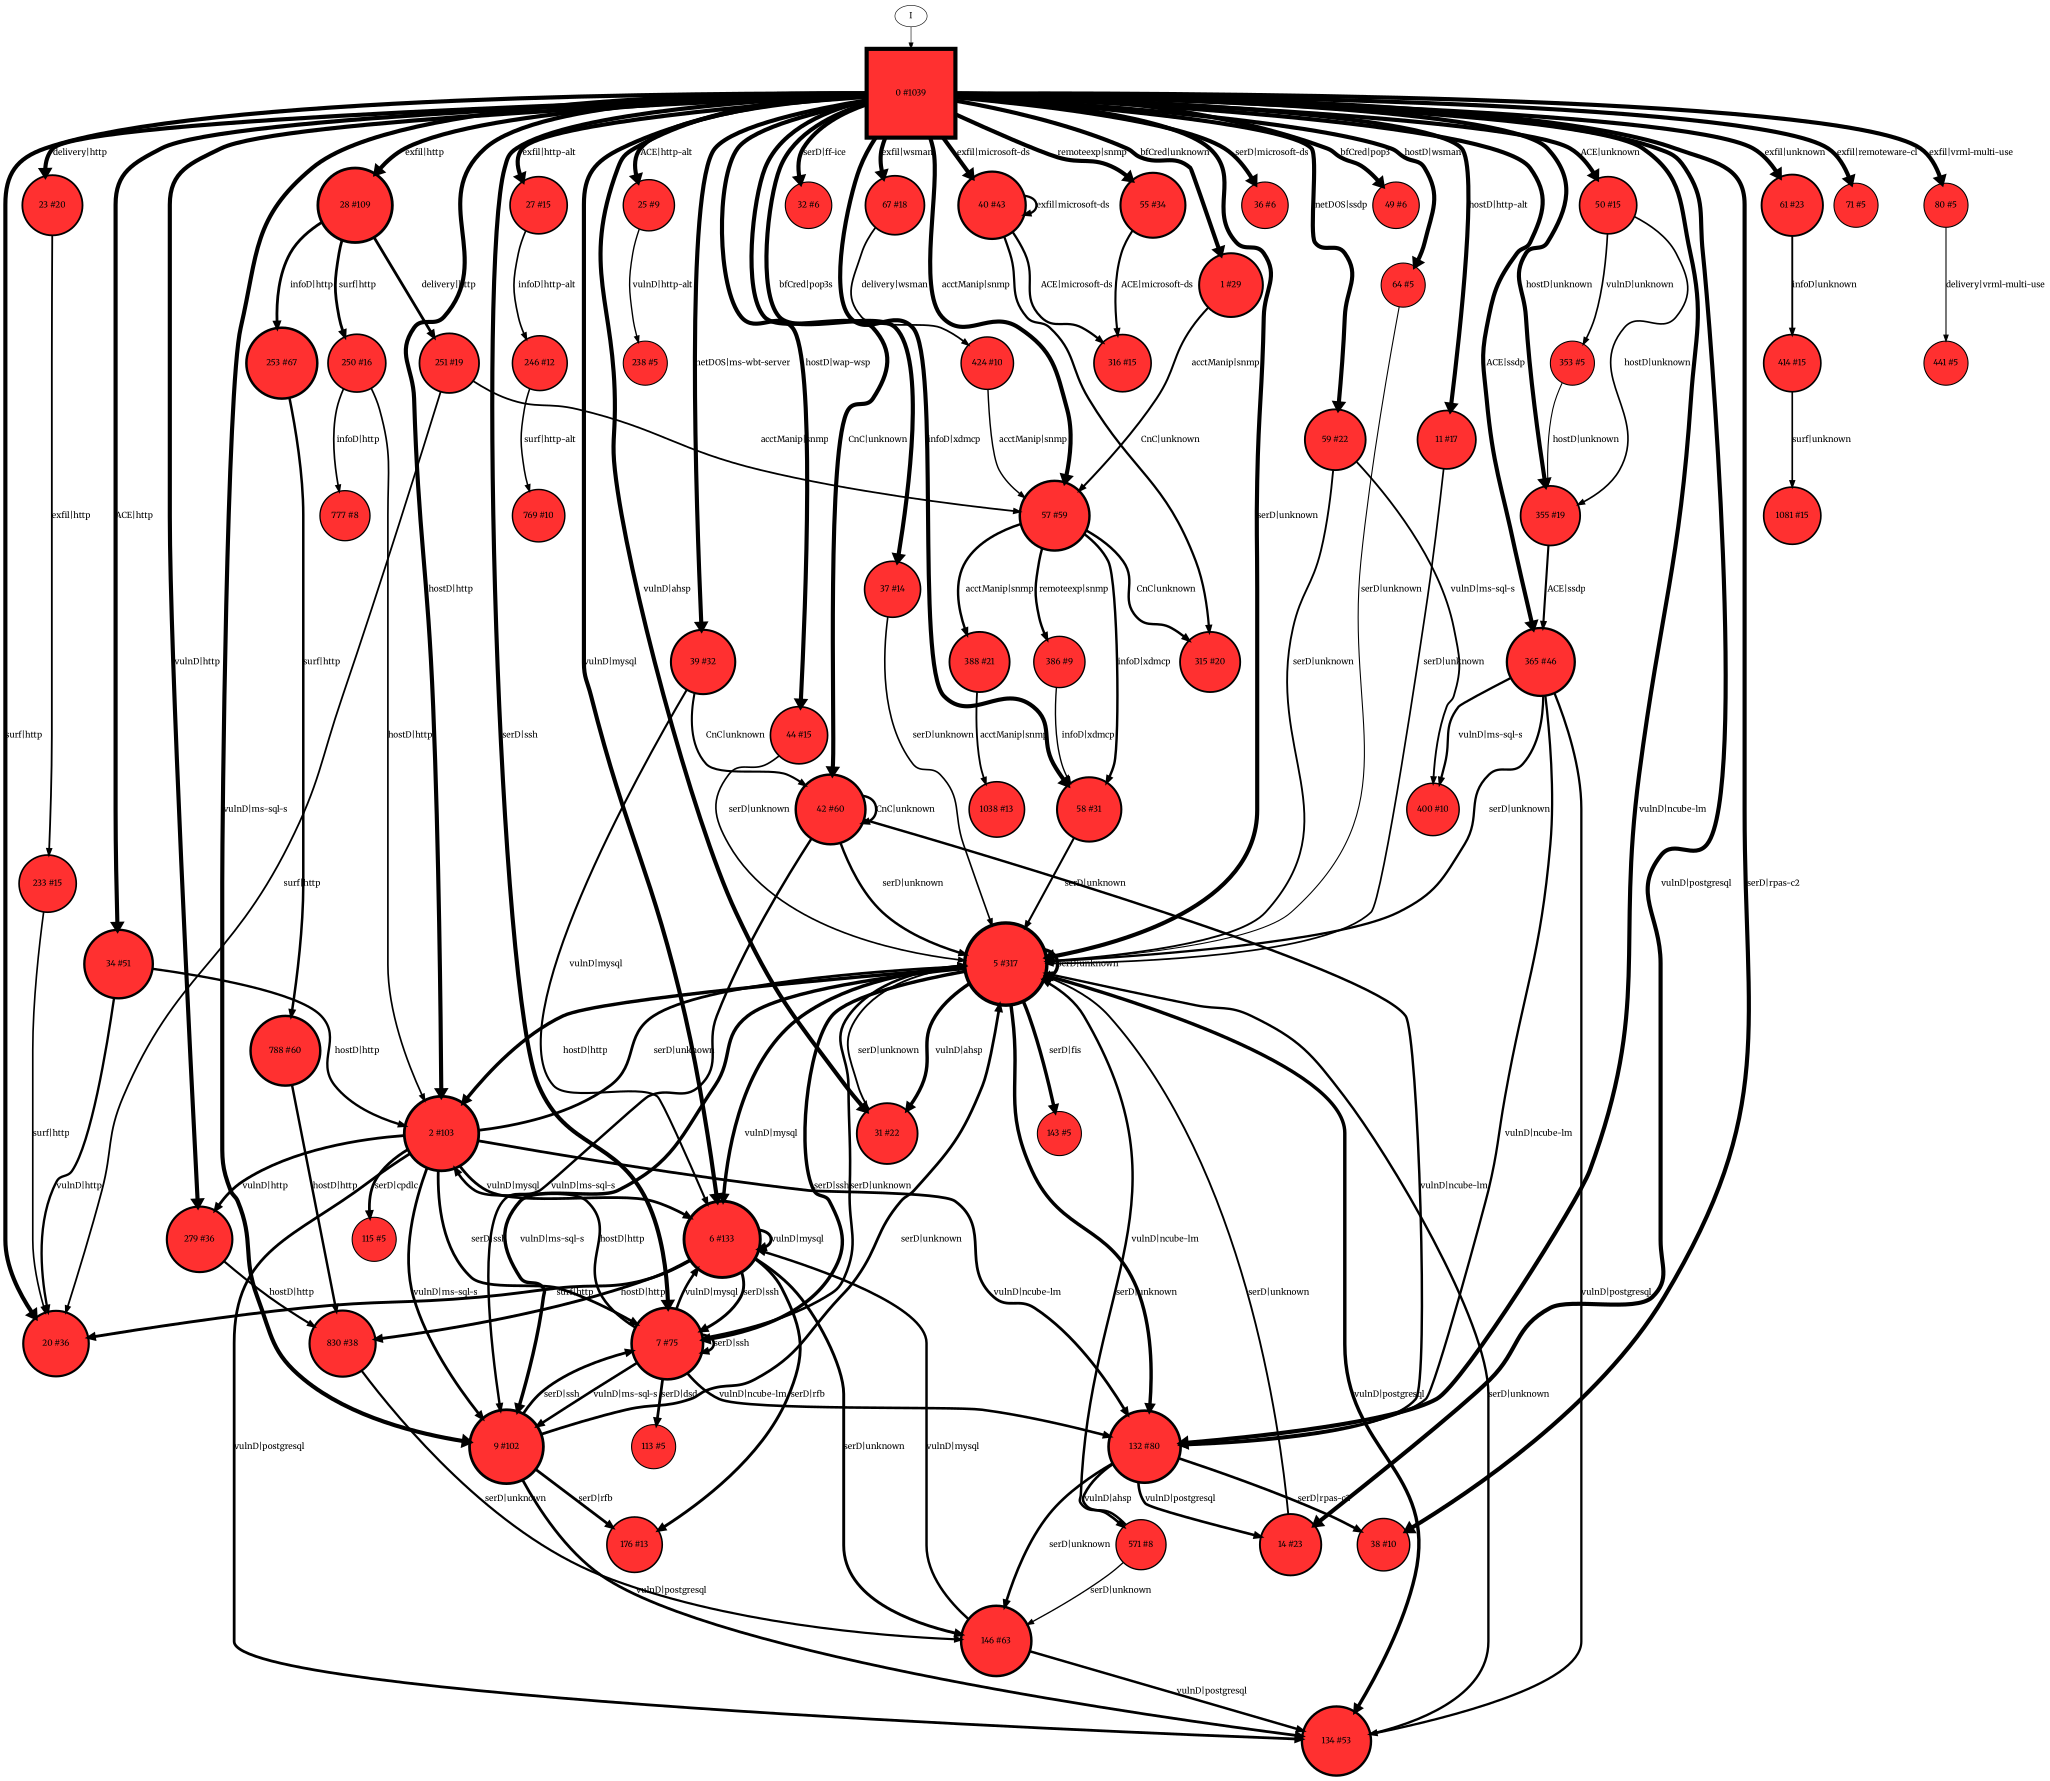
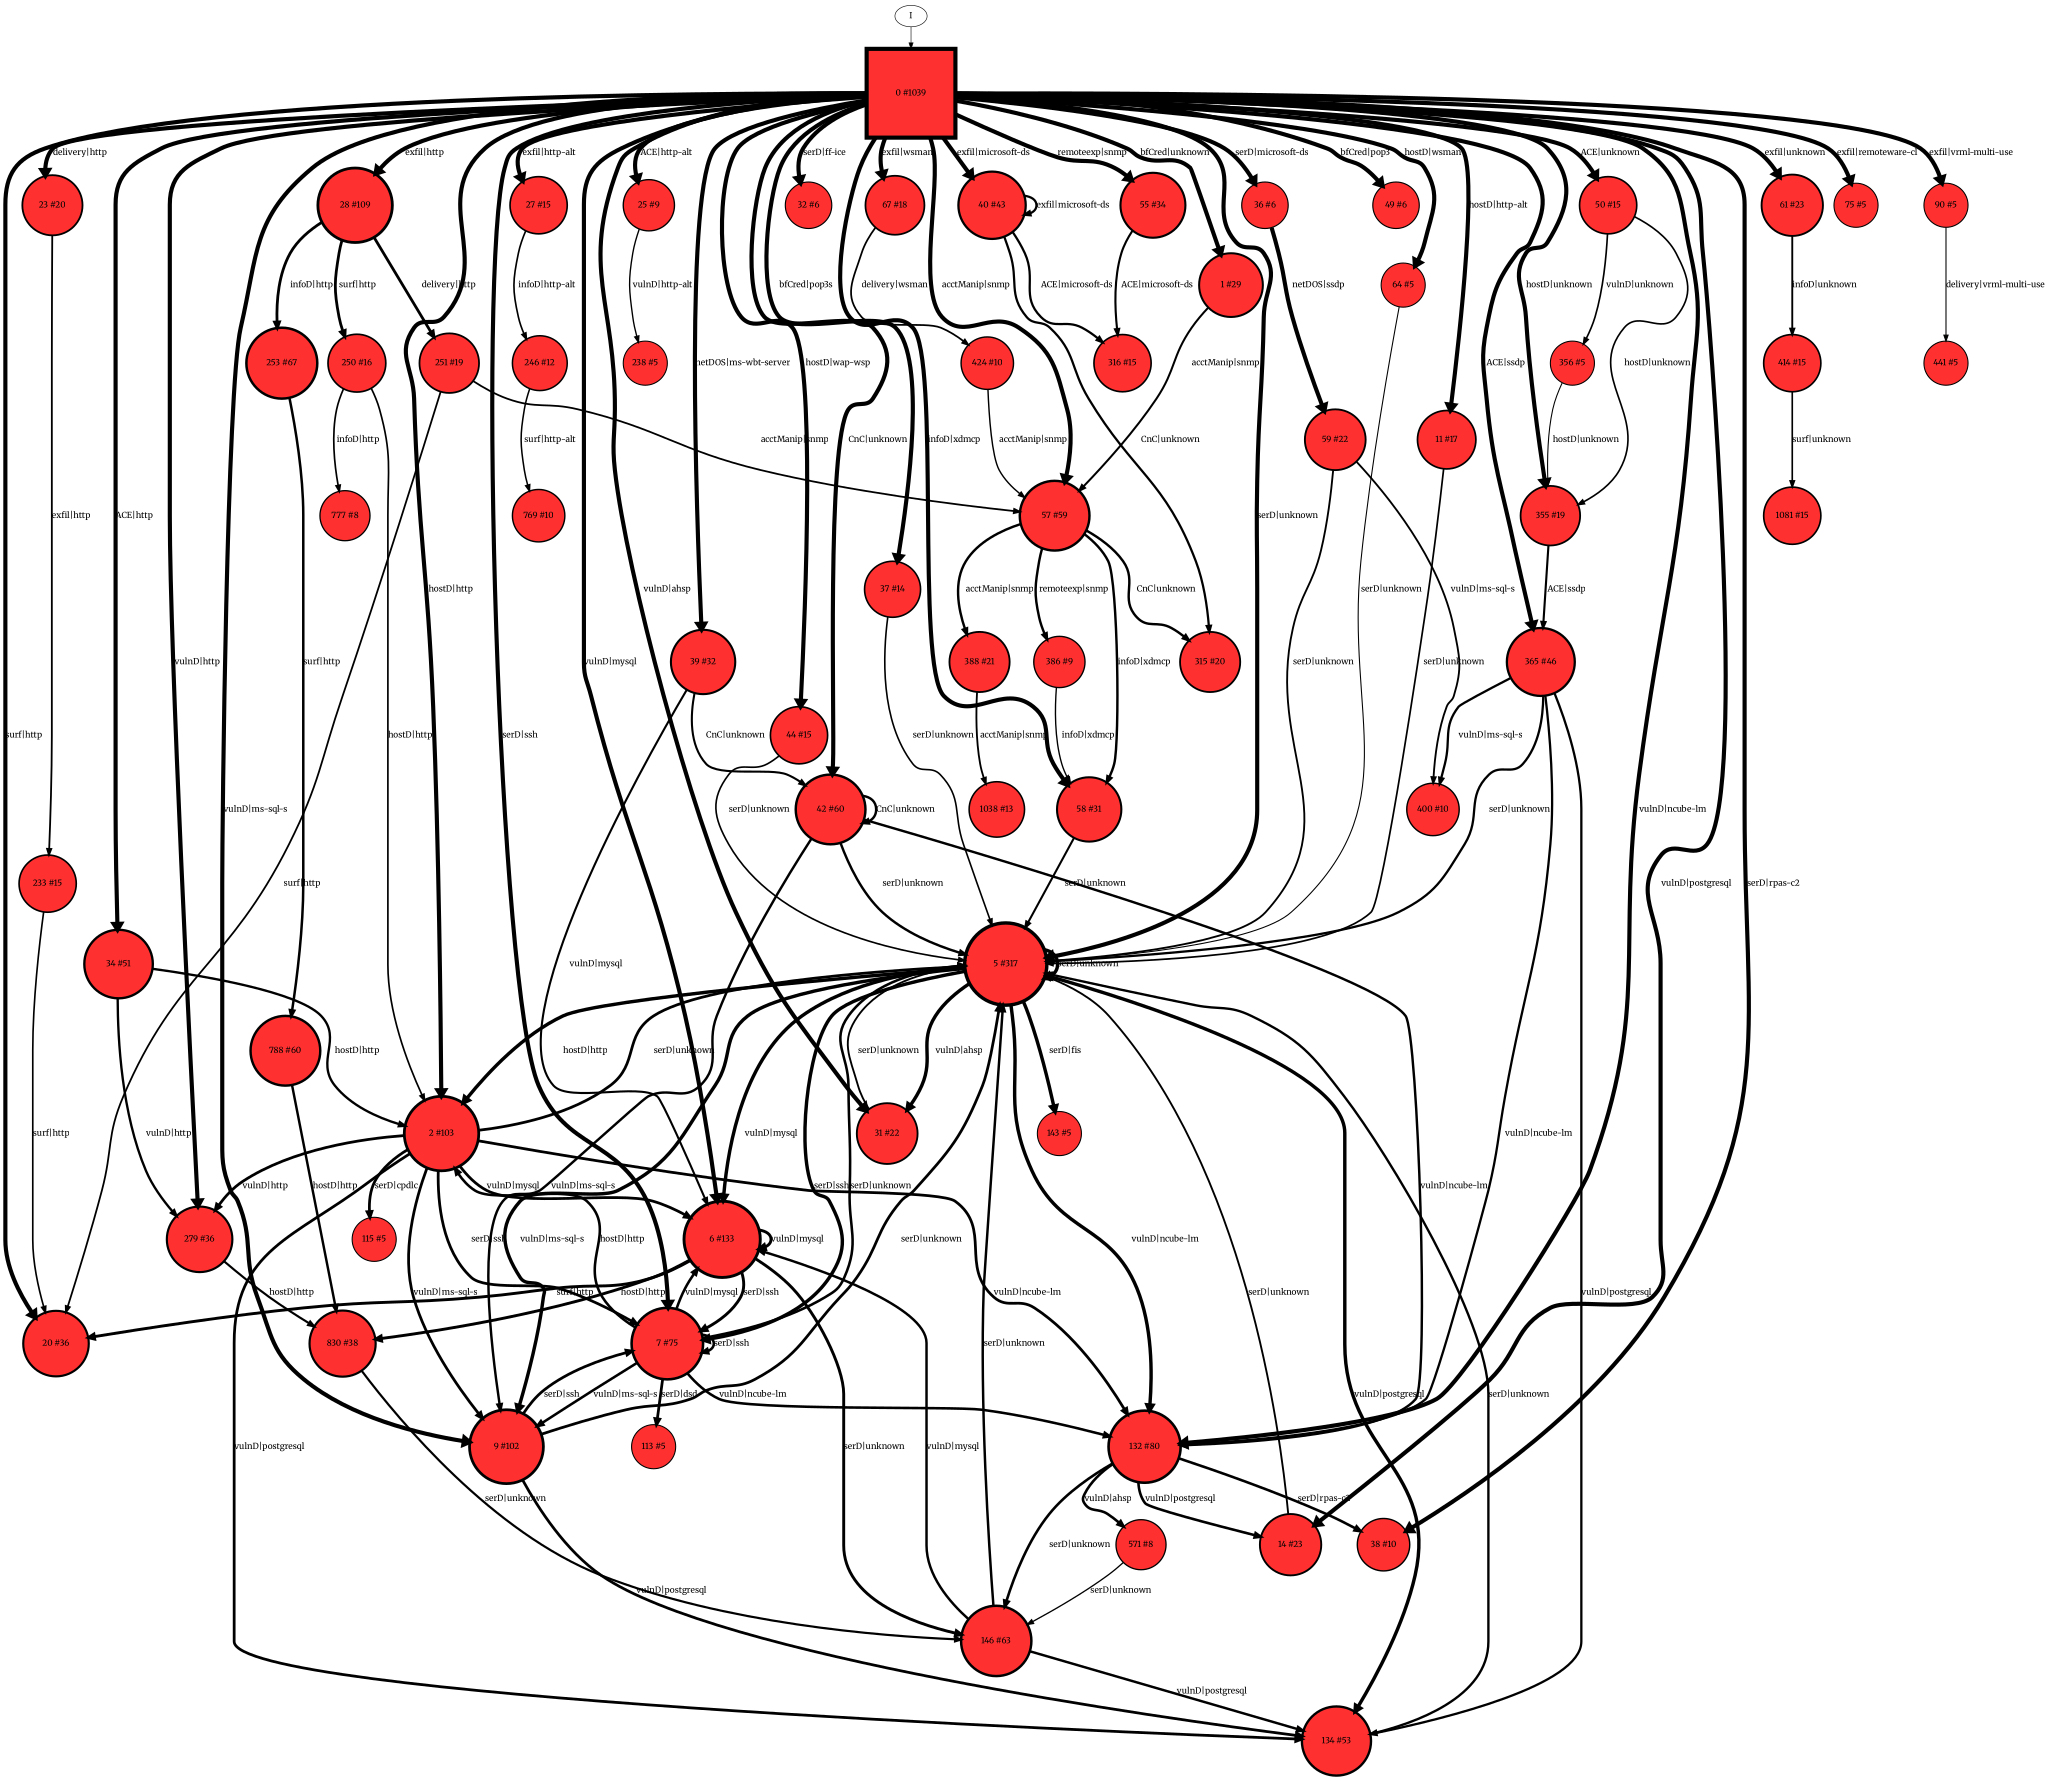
(1227, 124) -> (1293, 318)
(1856, 205) -> (1856, 205)
(1946, 205) -> (1946, 205)
(1572, 363) -> (1572, 363)
(79, 1156) -> (128, 1110)
(1119, 1273) -> (983, 1308)
(635, 1545) -> none
